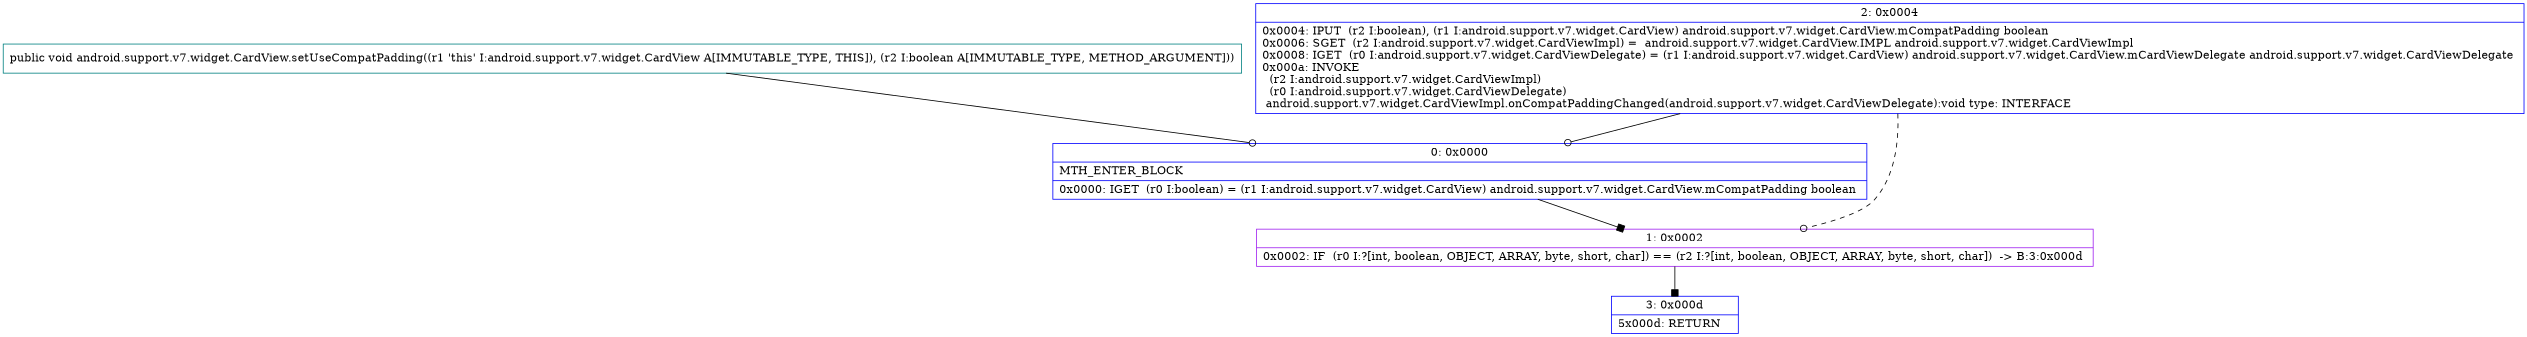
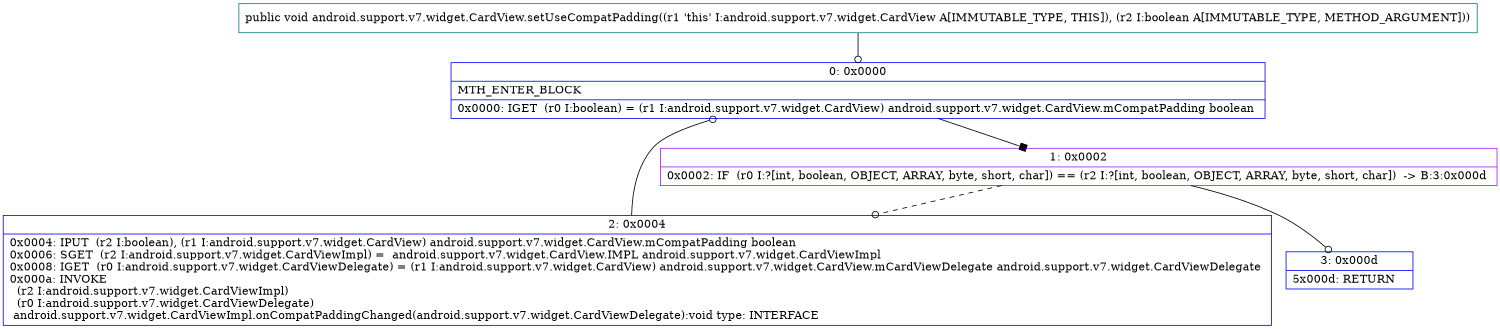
(1880, 193) -> (940, 200)
(1675, 277) -> (1262, 208)
